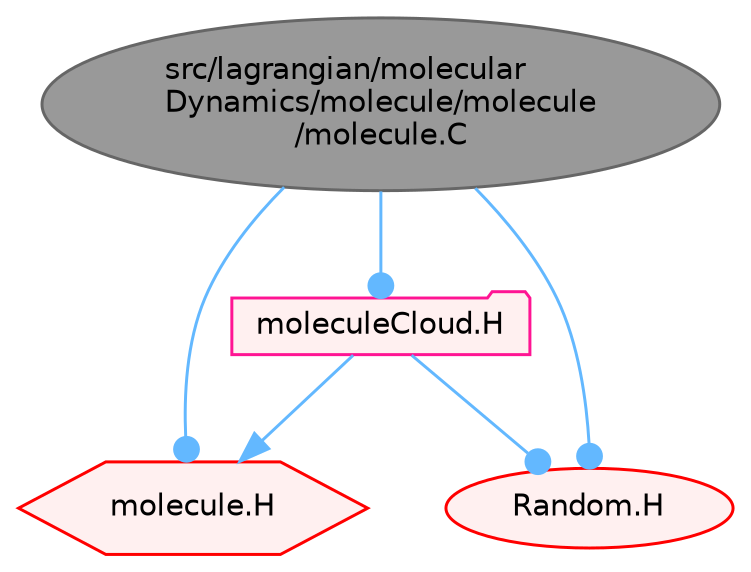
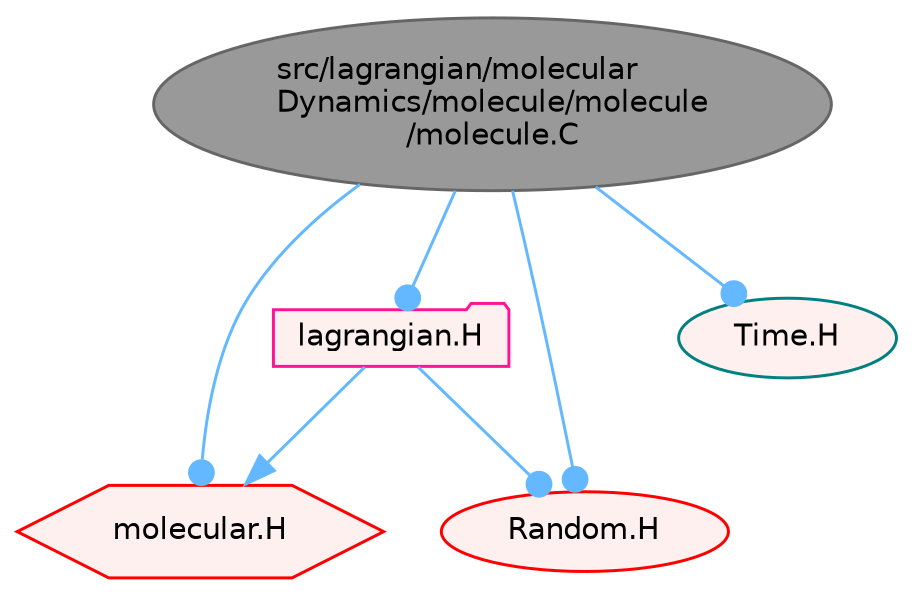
(381, 326) -> (391, 338)
none -> (788, 338)
(193, 508) -> (200, 532)
